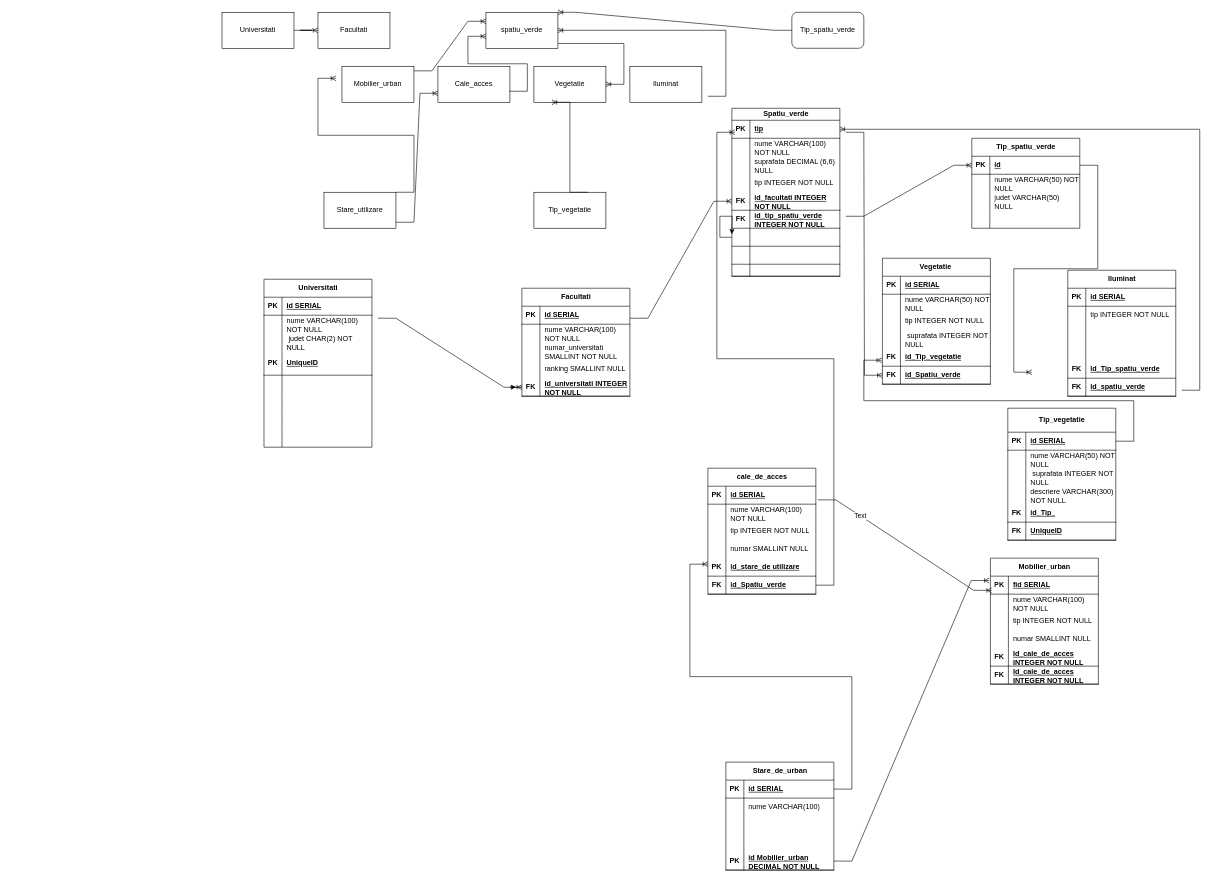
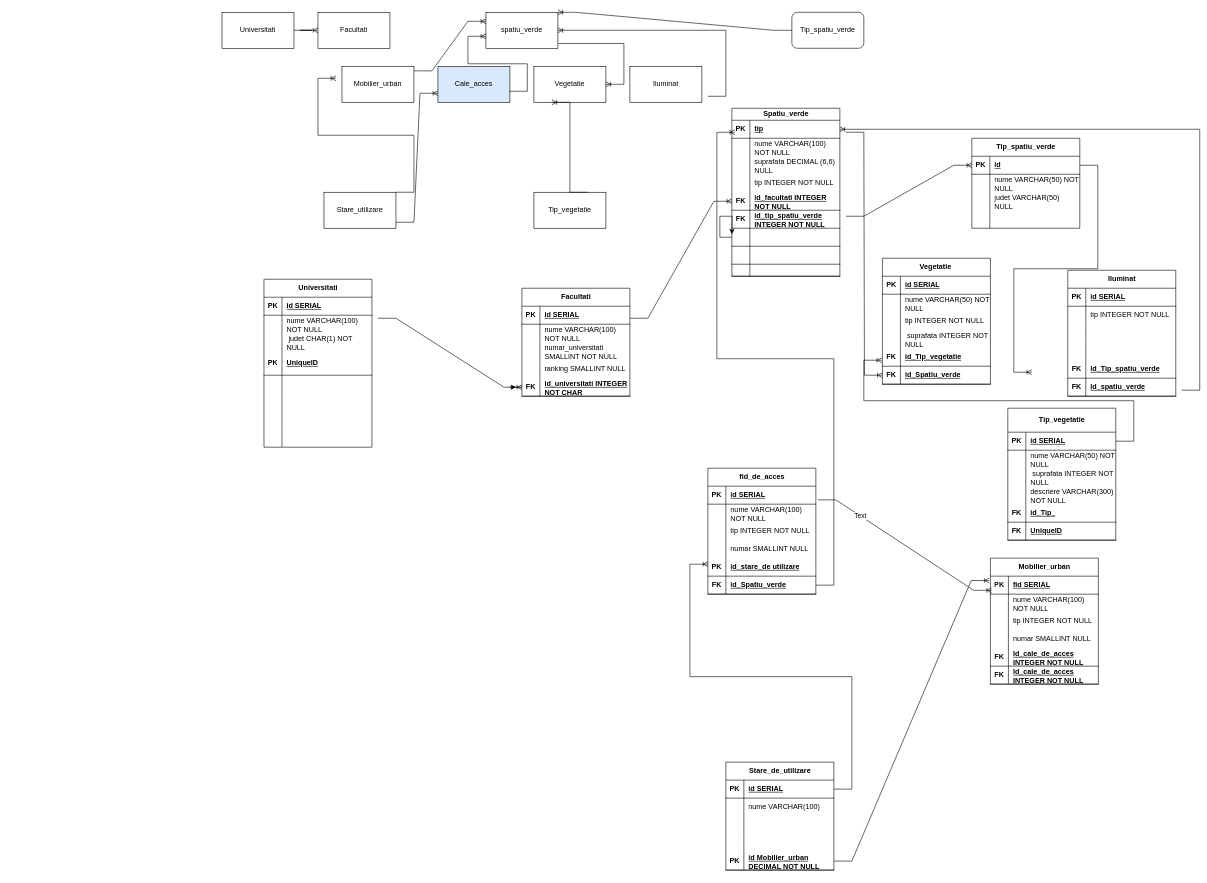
(474, 84) -> (474, 84)
(328, 342) -> (328, 342)
(587, 387) -> (587, 387)
(762, 477) -> (762, 477)
(780, 771) -> (780, 771)
